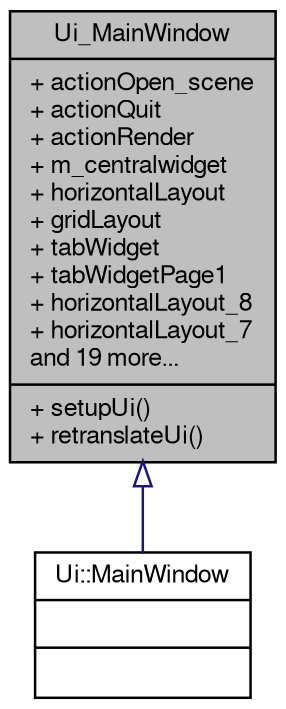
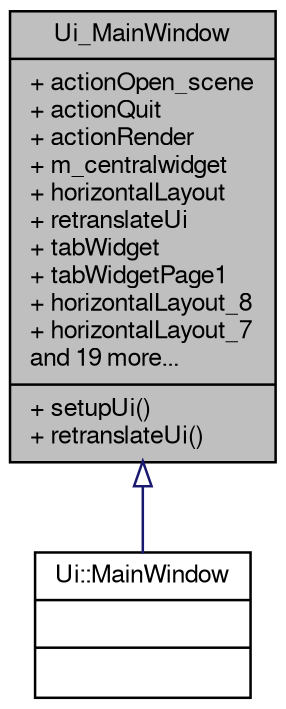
(96, 220) -> (110, 220)
